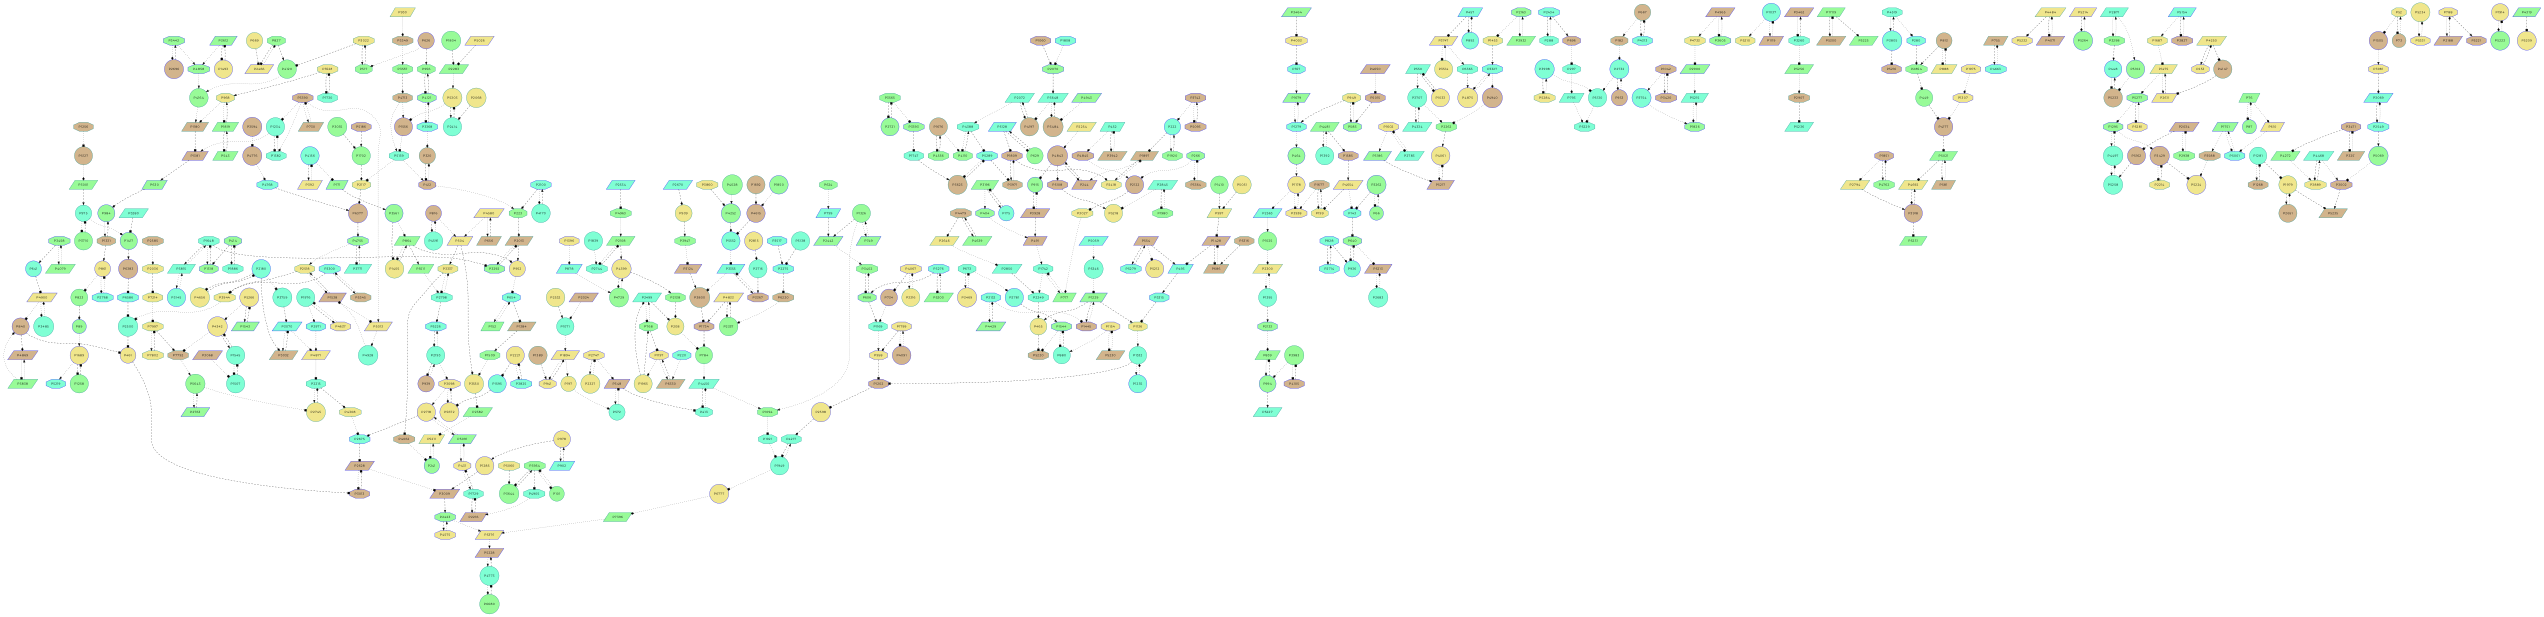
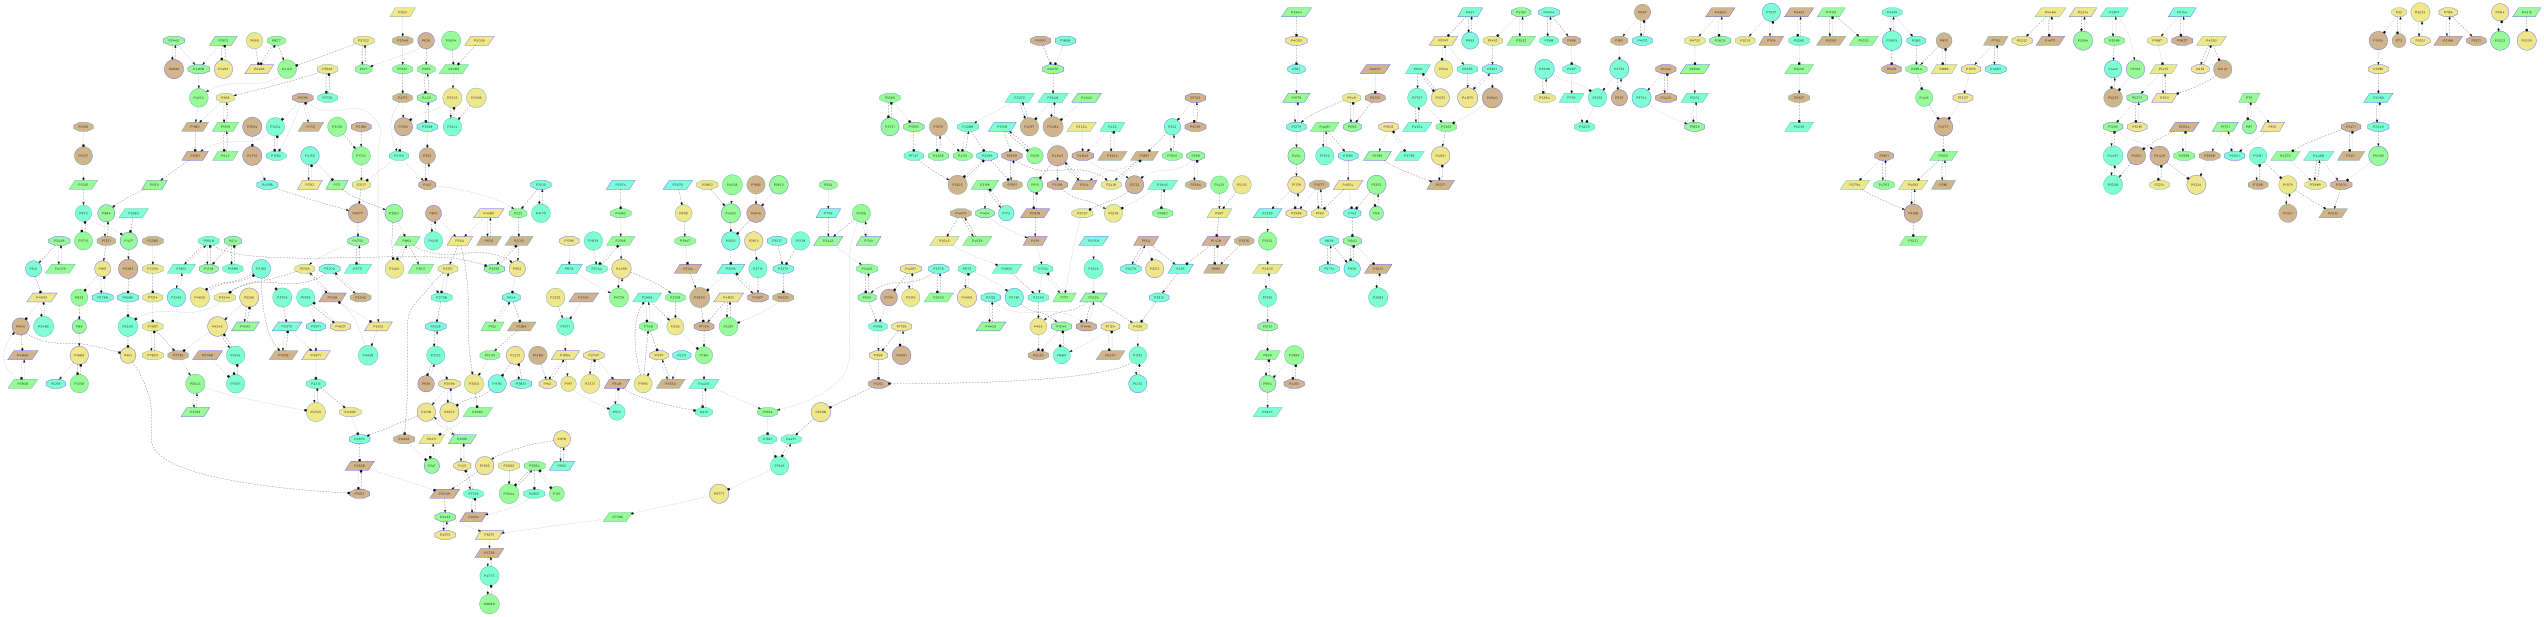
none -> (1984, 54)
(224, 111) -> (224, 111)
(1072, 138) -> (1082, 140)
(1348, 156) -> (1348, 156)
